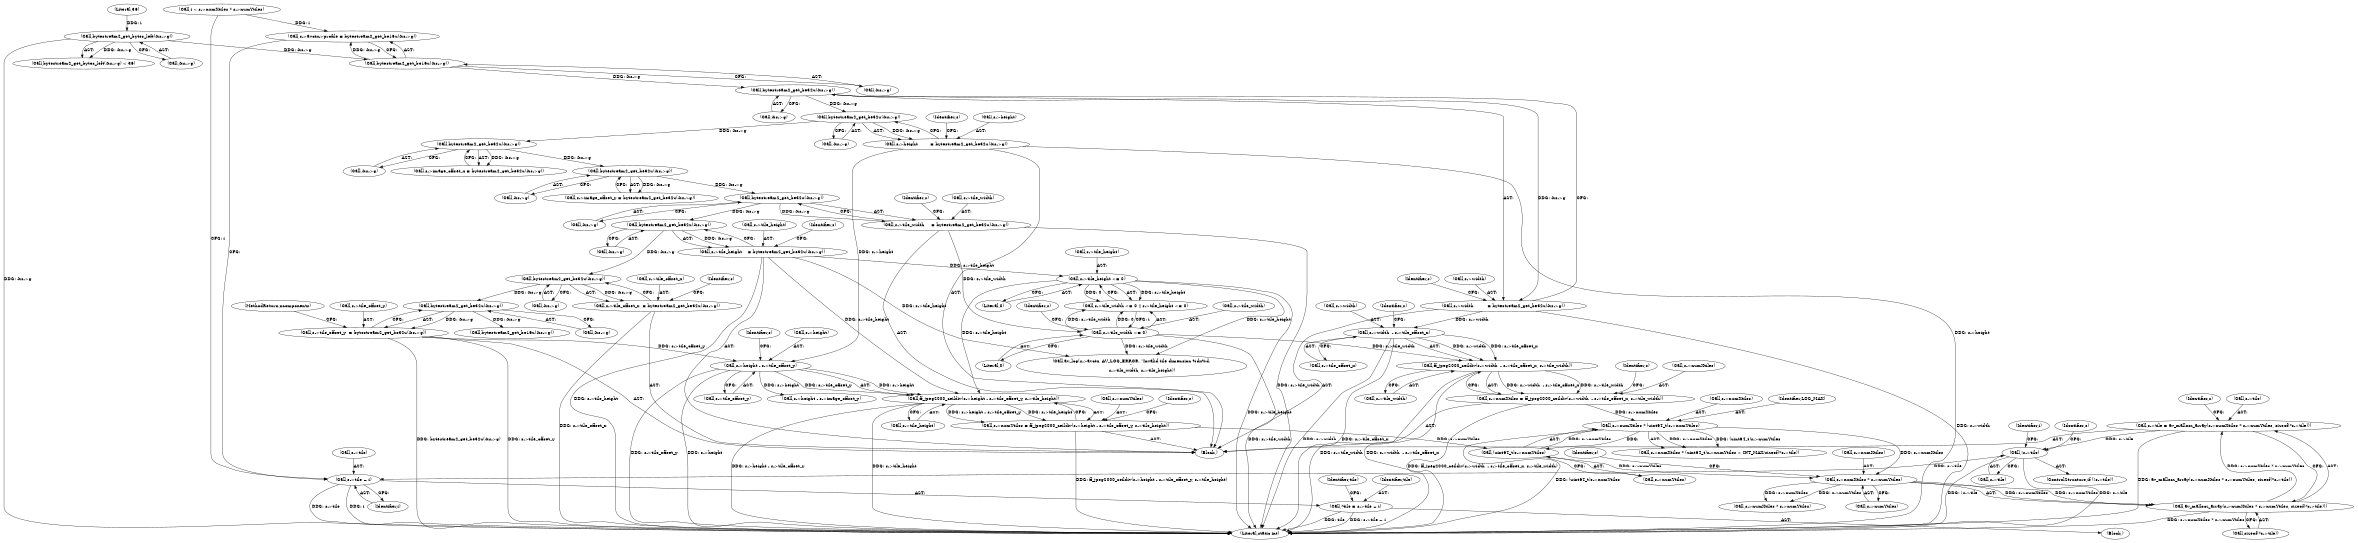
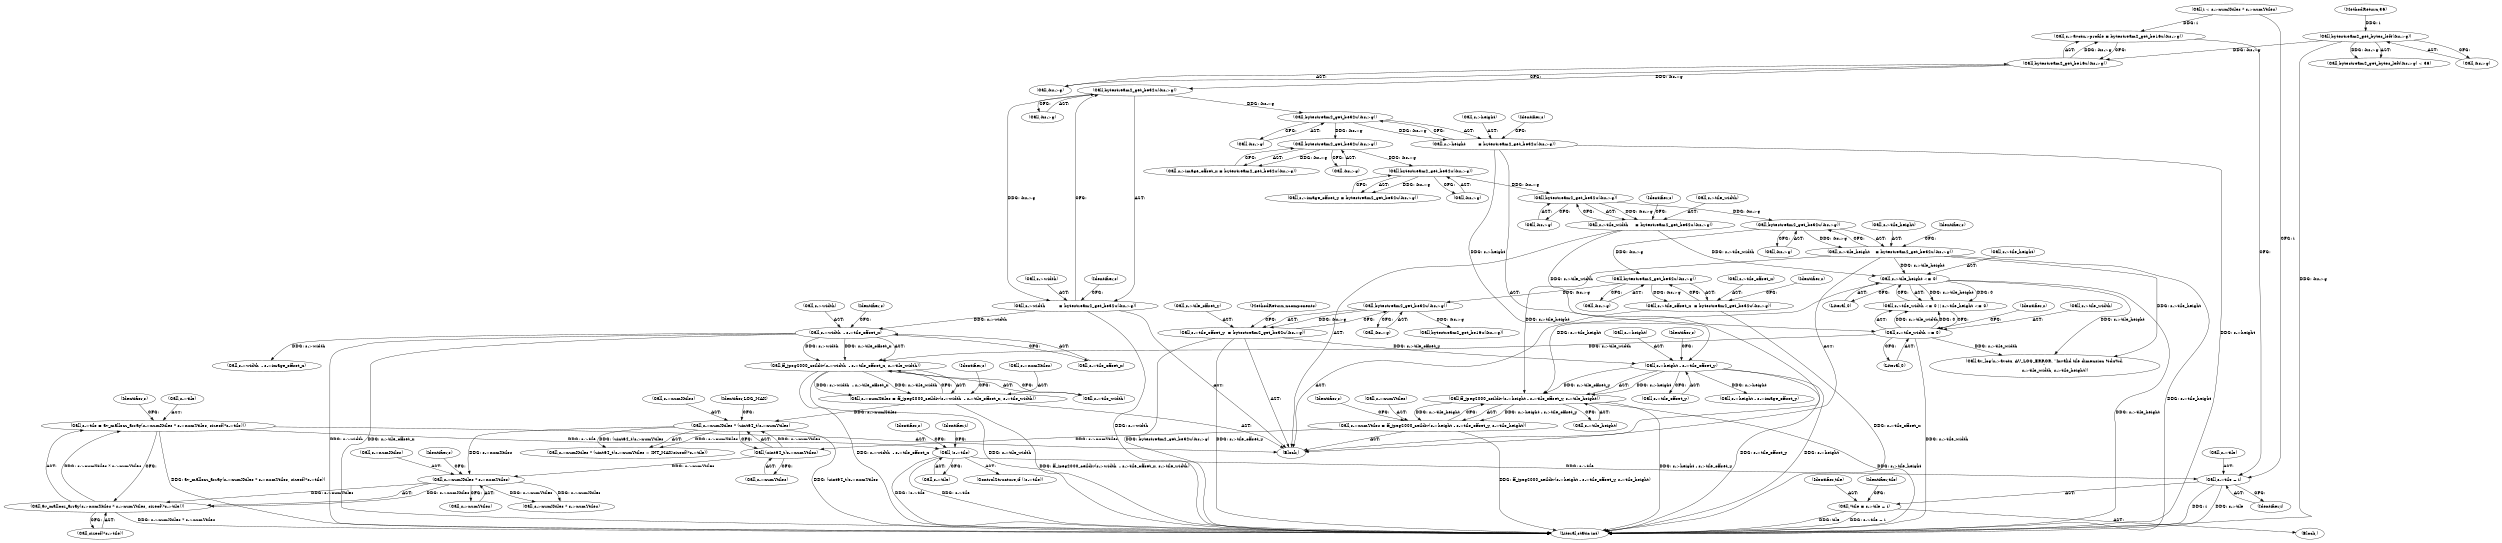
(127, 10) -> (2366, 10)
(1307, 253) -> (1762, 265)
(1143, 319) -> (1964, 319)
none -> (267, 366)
(1741, 412) -> (749, 412)
(1633, 439) -> (748, 439)
